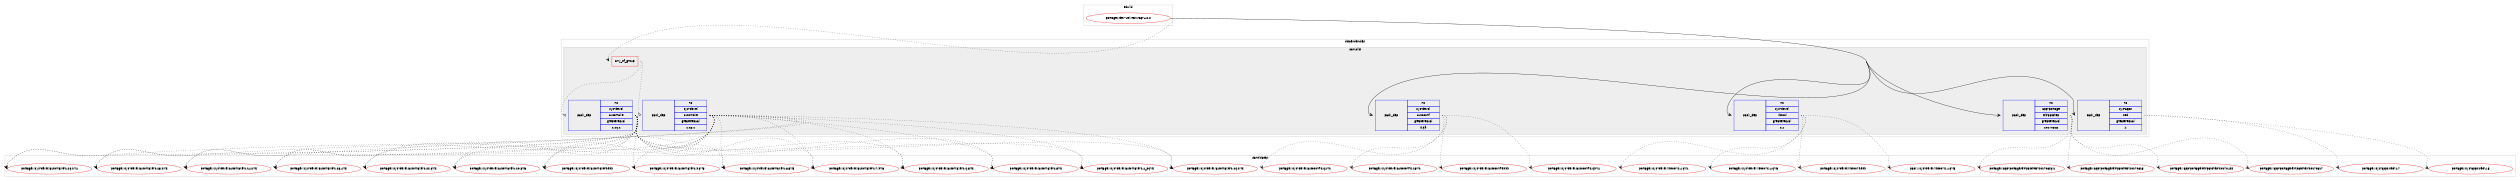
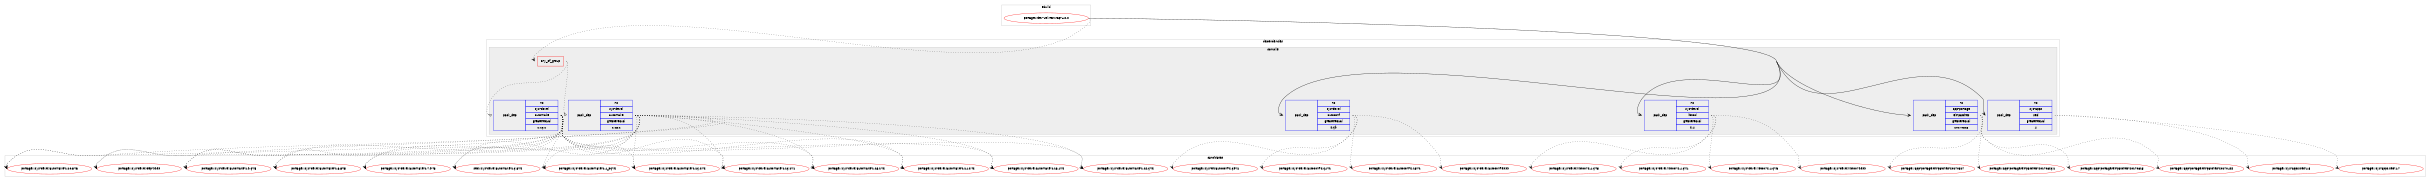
(588, 169) -> (139, 169)
(946, 169) -> (498, 169)
(1036, 169) -> none
(1574, 169) -> (1215, 169)
(1933, 169) -> (1574, 169)
